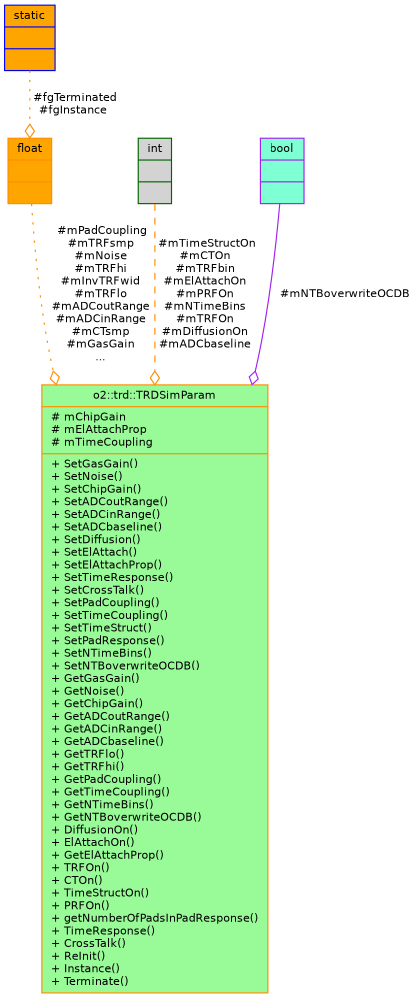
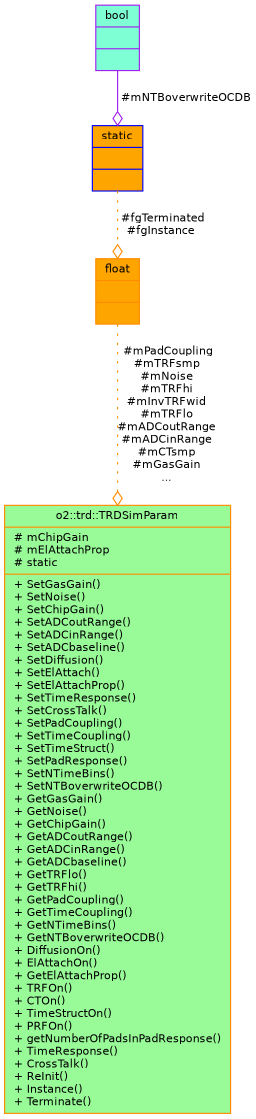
(155, 171) -> none
(270, 288) -> (118, 91)
(102, 442) -> (36, 563)
